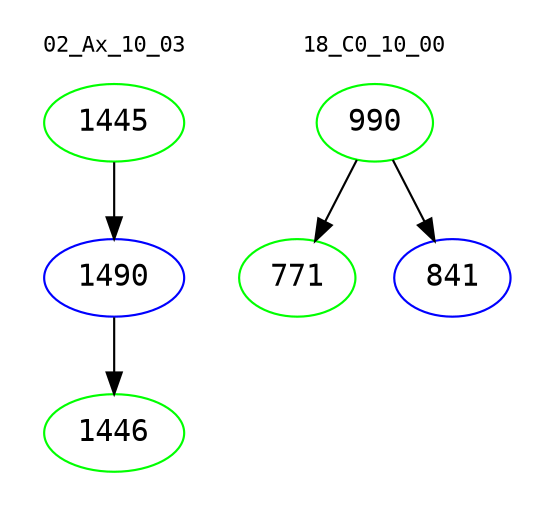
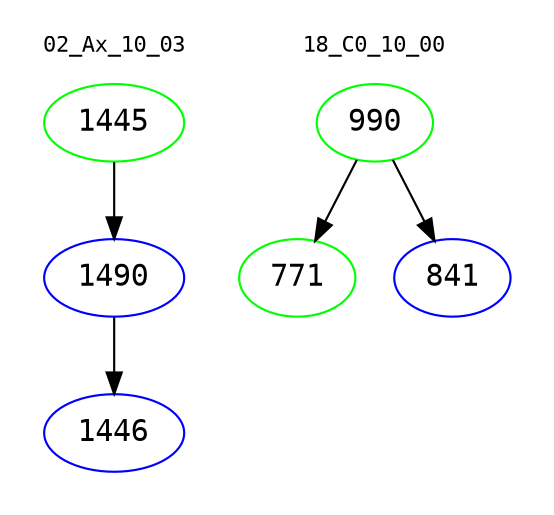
(114, 433) -> (114, 433)
